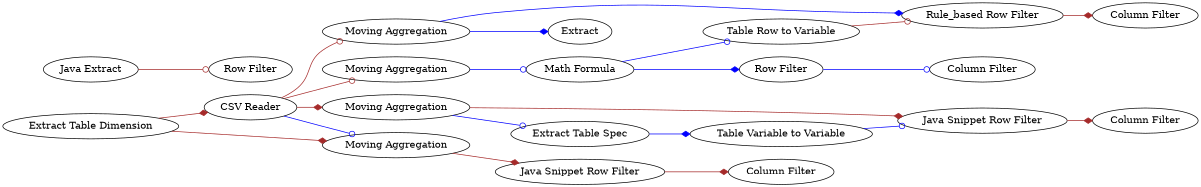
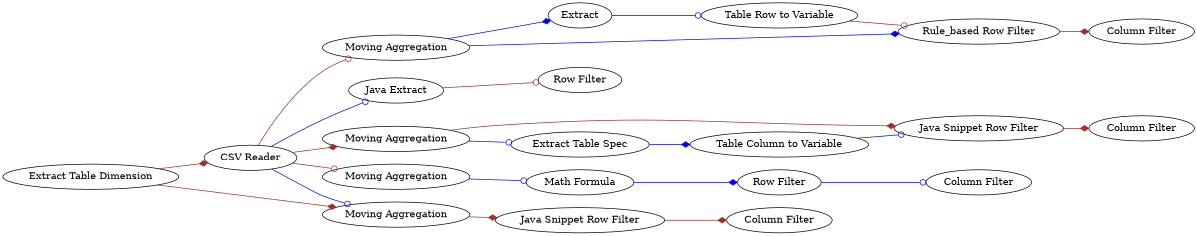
(673, 52) -> (654, 15)
none -> (316, 123)
(781, 134) -> (779, 144)
